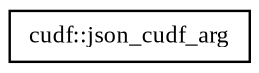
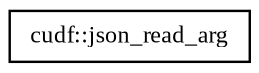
(130, 36) -> (130, 36)
